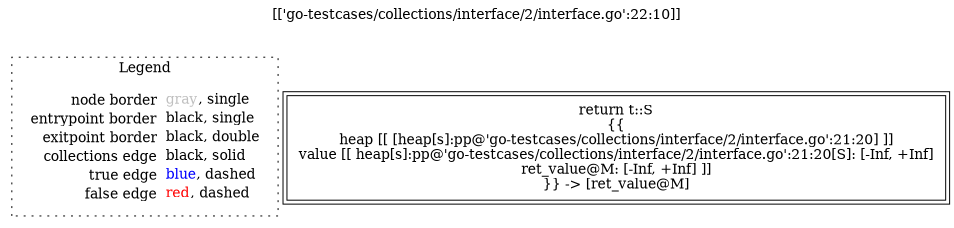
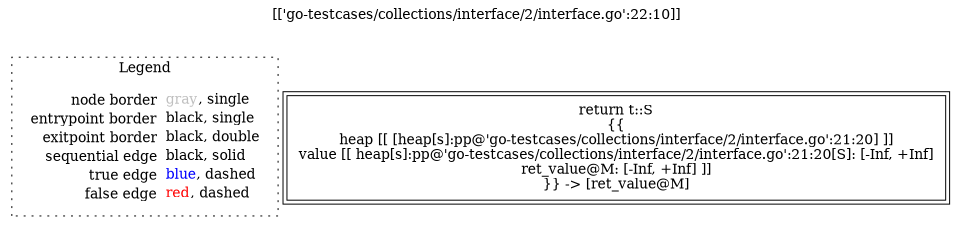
(103, 157) -> (104, 157)
